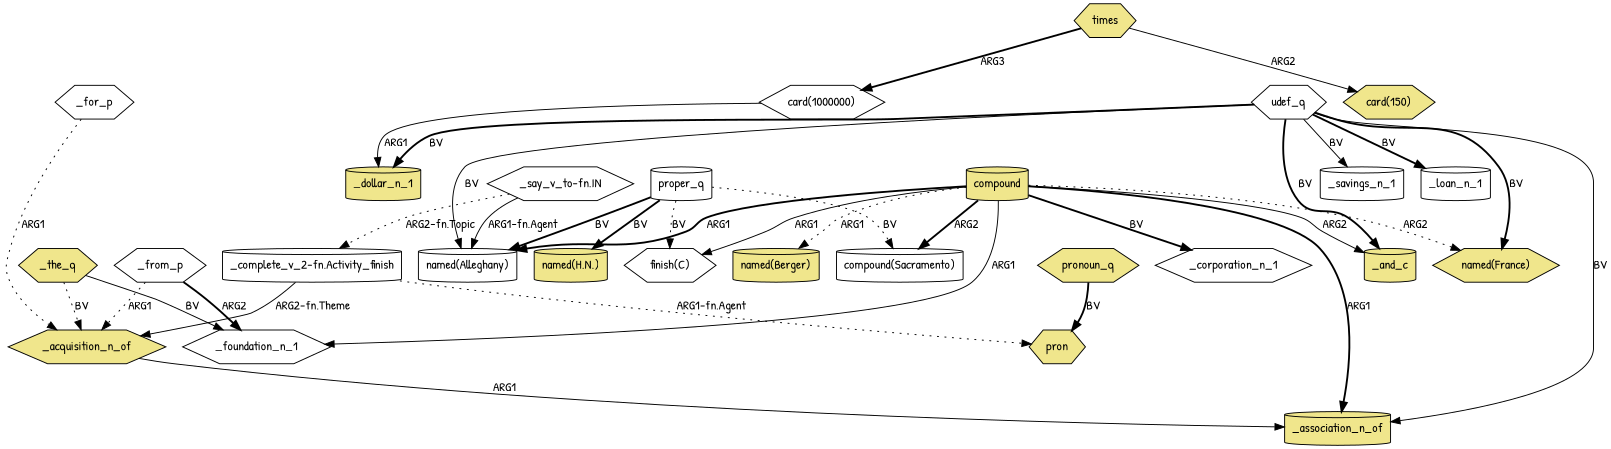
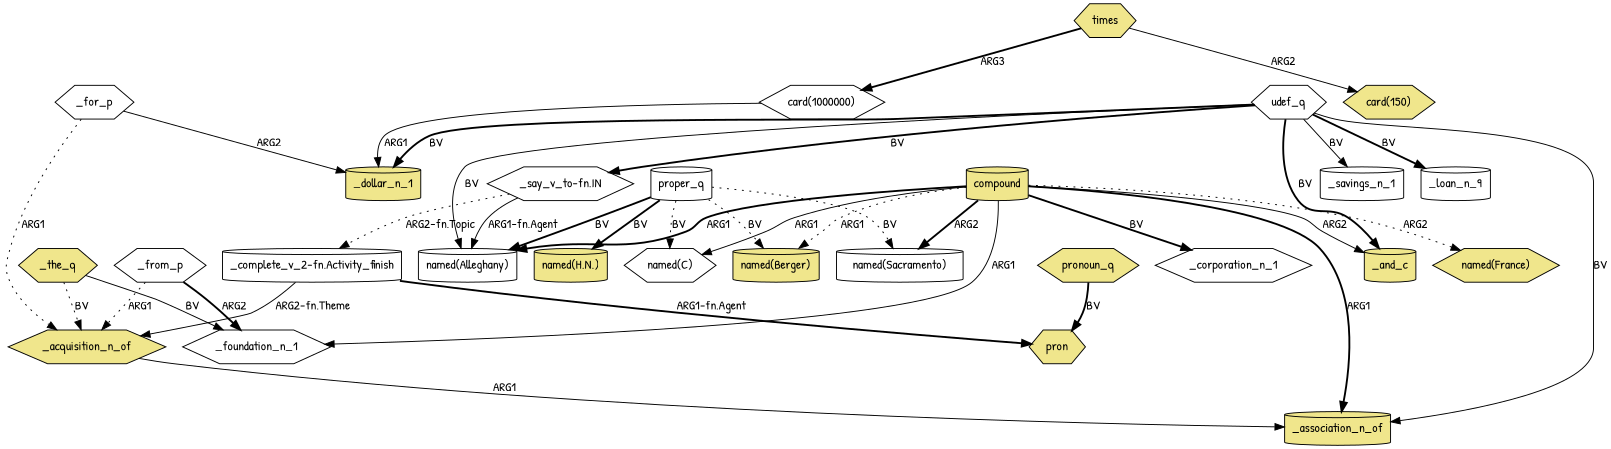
(1468, 139) -> (936, 132)
none -> (230, 141)
(1456, 184) -> (1456, 184)
none -> (735, 218)
(670, 265) -> (670, 265)
(900, 265) -> (900, 265)
(711, 316) -> (711, 316)
